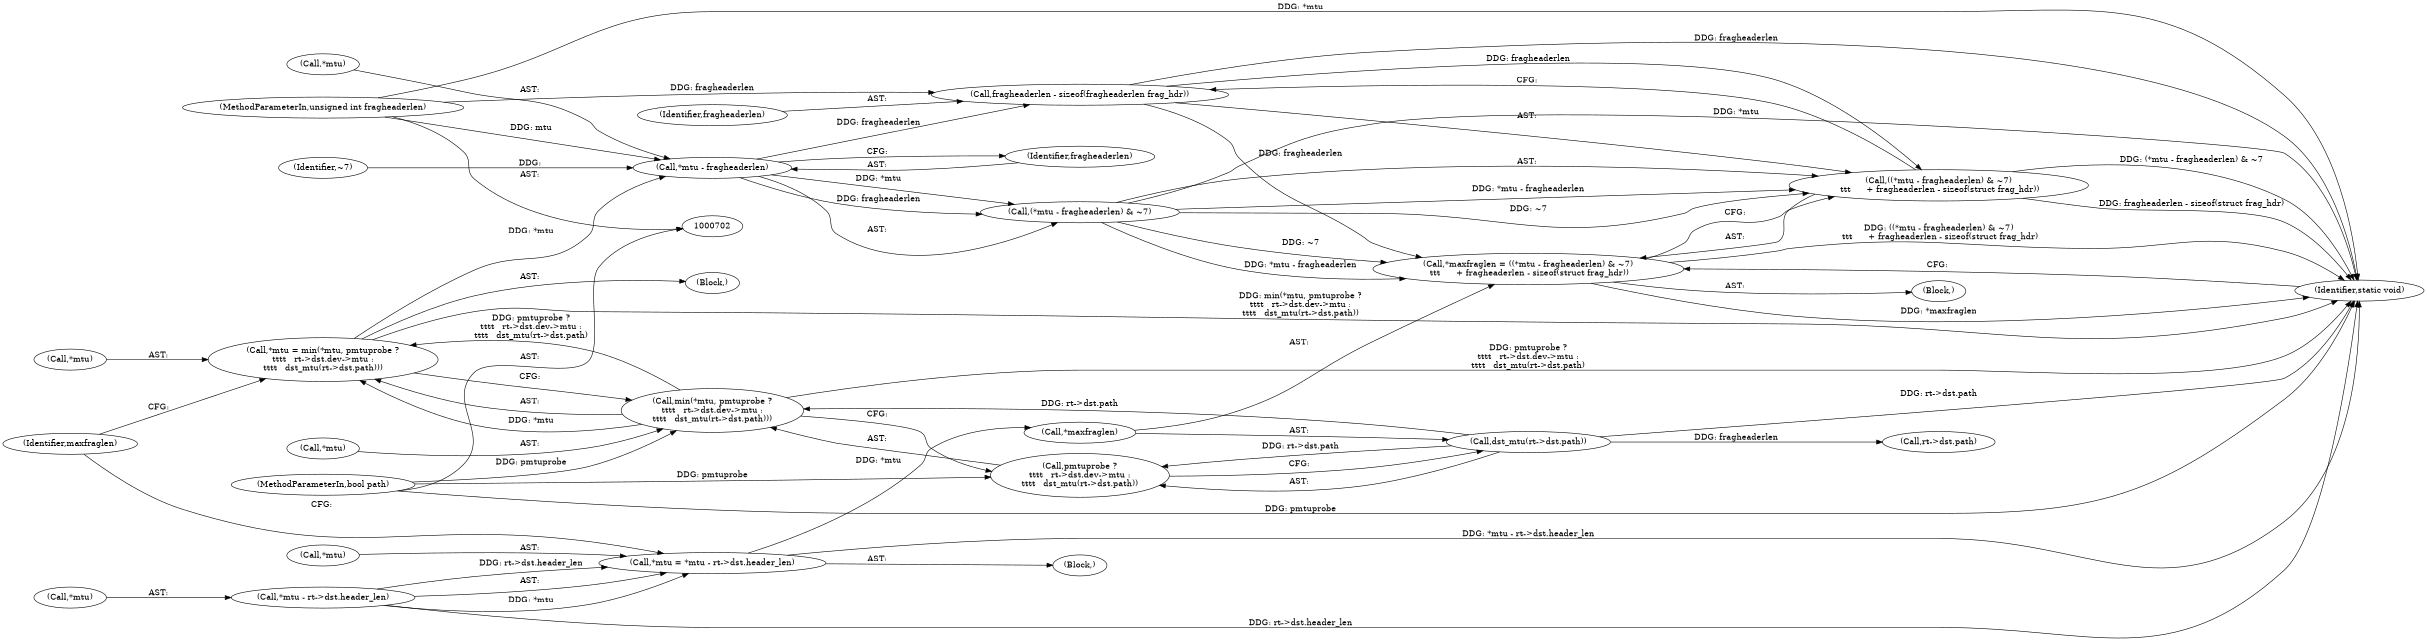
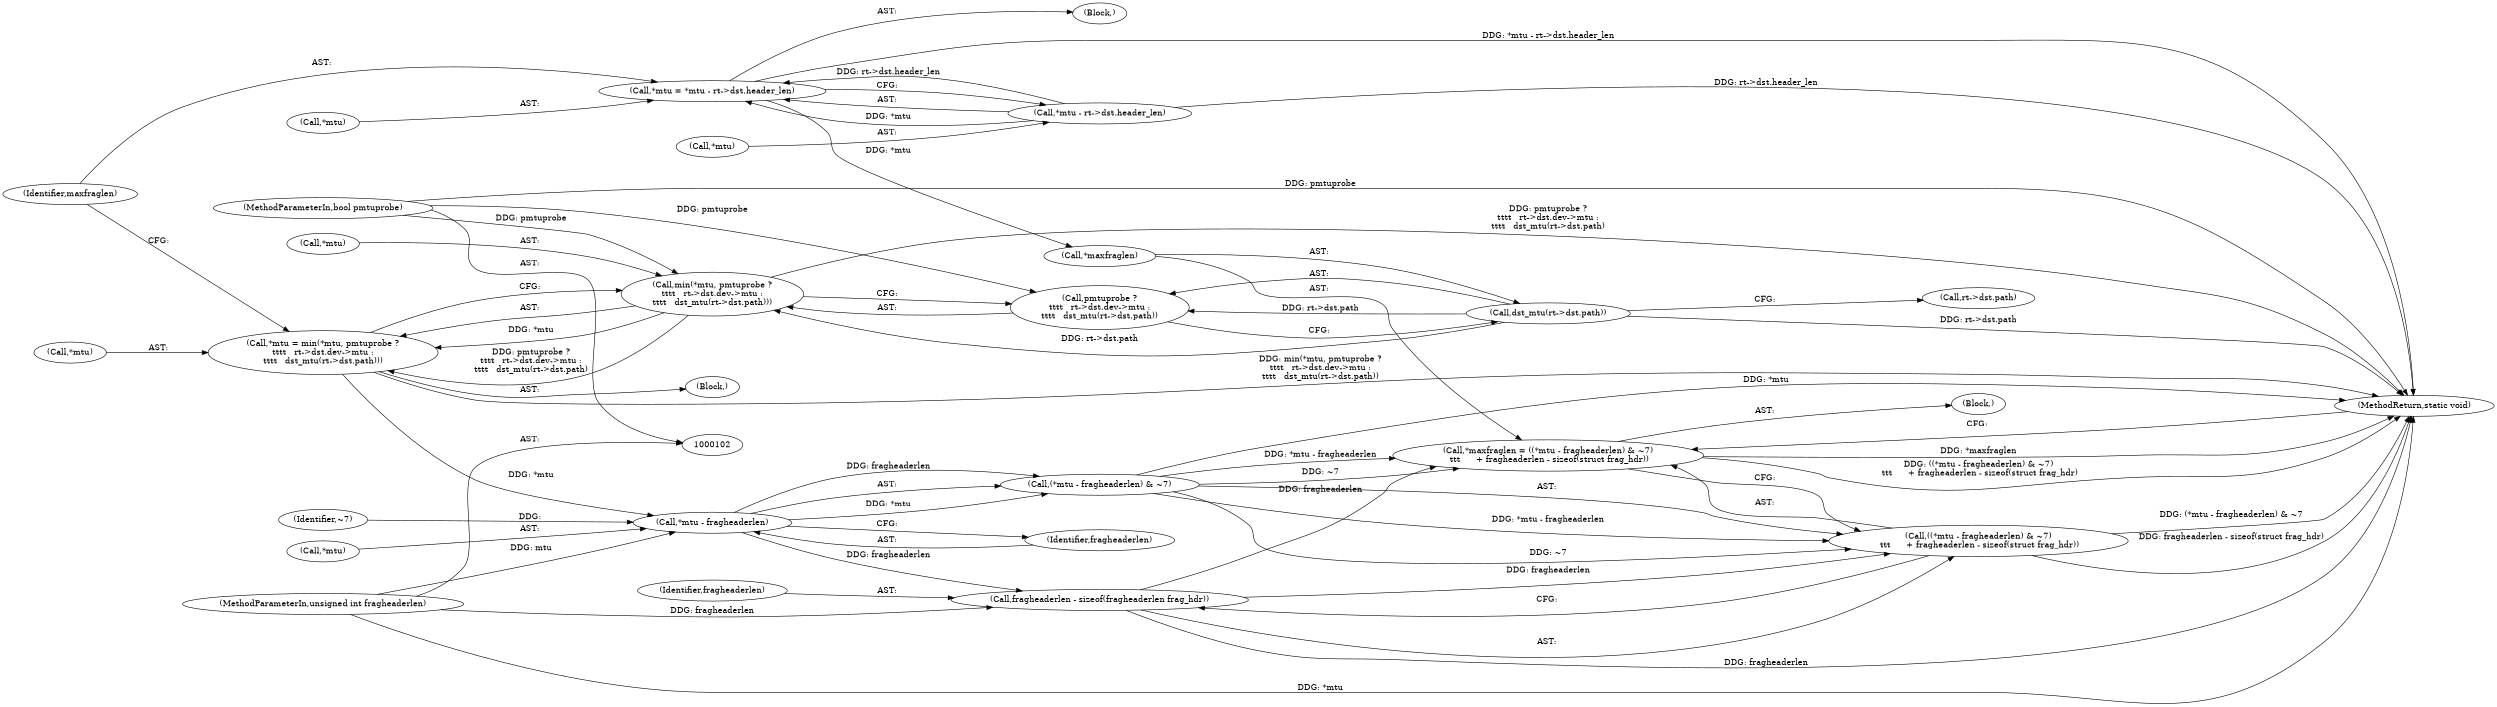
none -> (933, 92)
(712, 226) -> (712, 445)
(2359, 291) -> (2414, 406)
(1736, 438) -> (1766, 300)
(323, 485) -> (323, 208)
(323, 505) -> (323, 63)
